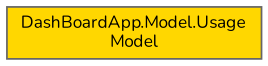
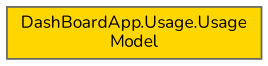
(134, 33) -> (134, 33)
